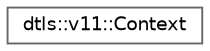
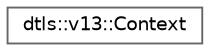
(105, 26) -> (105, 26)
